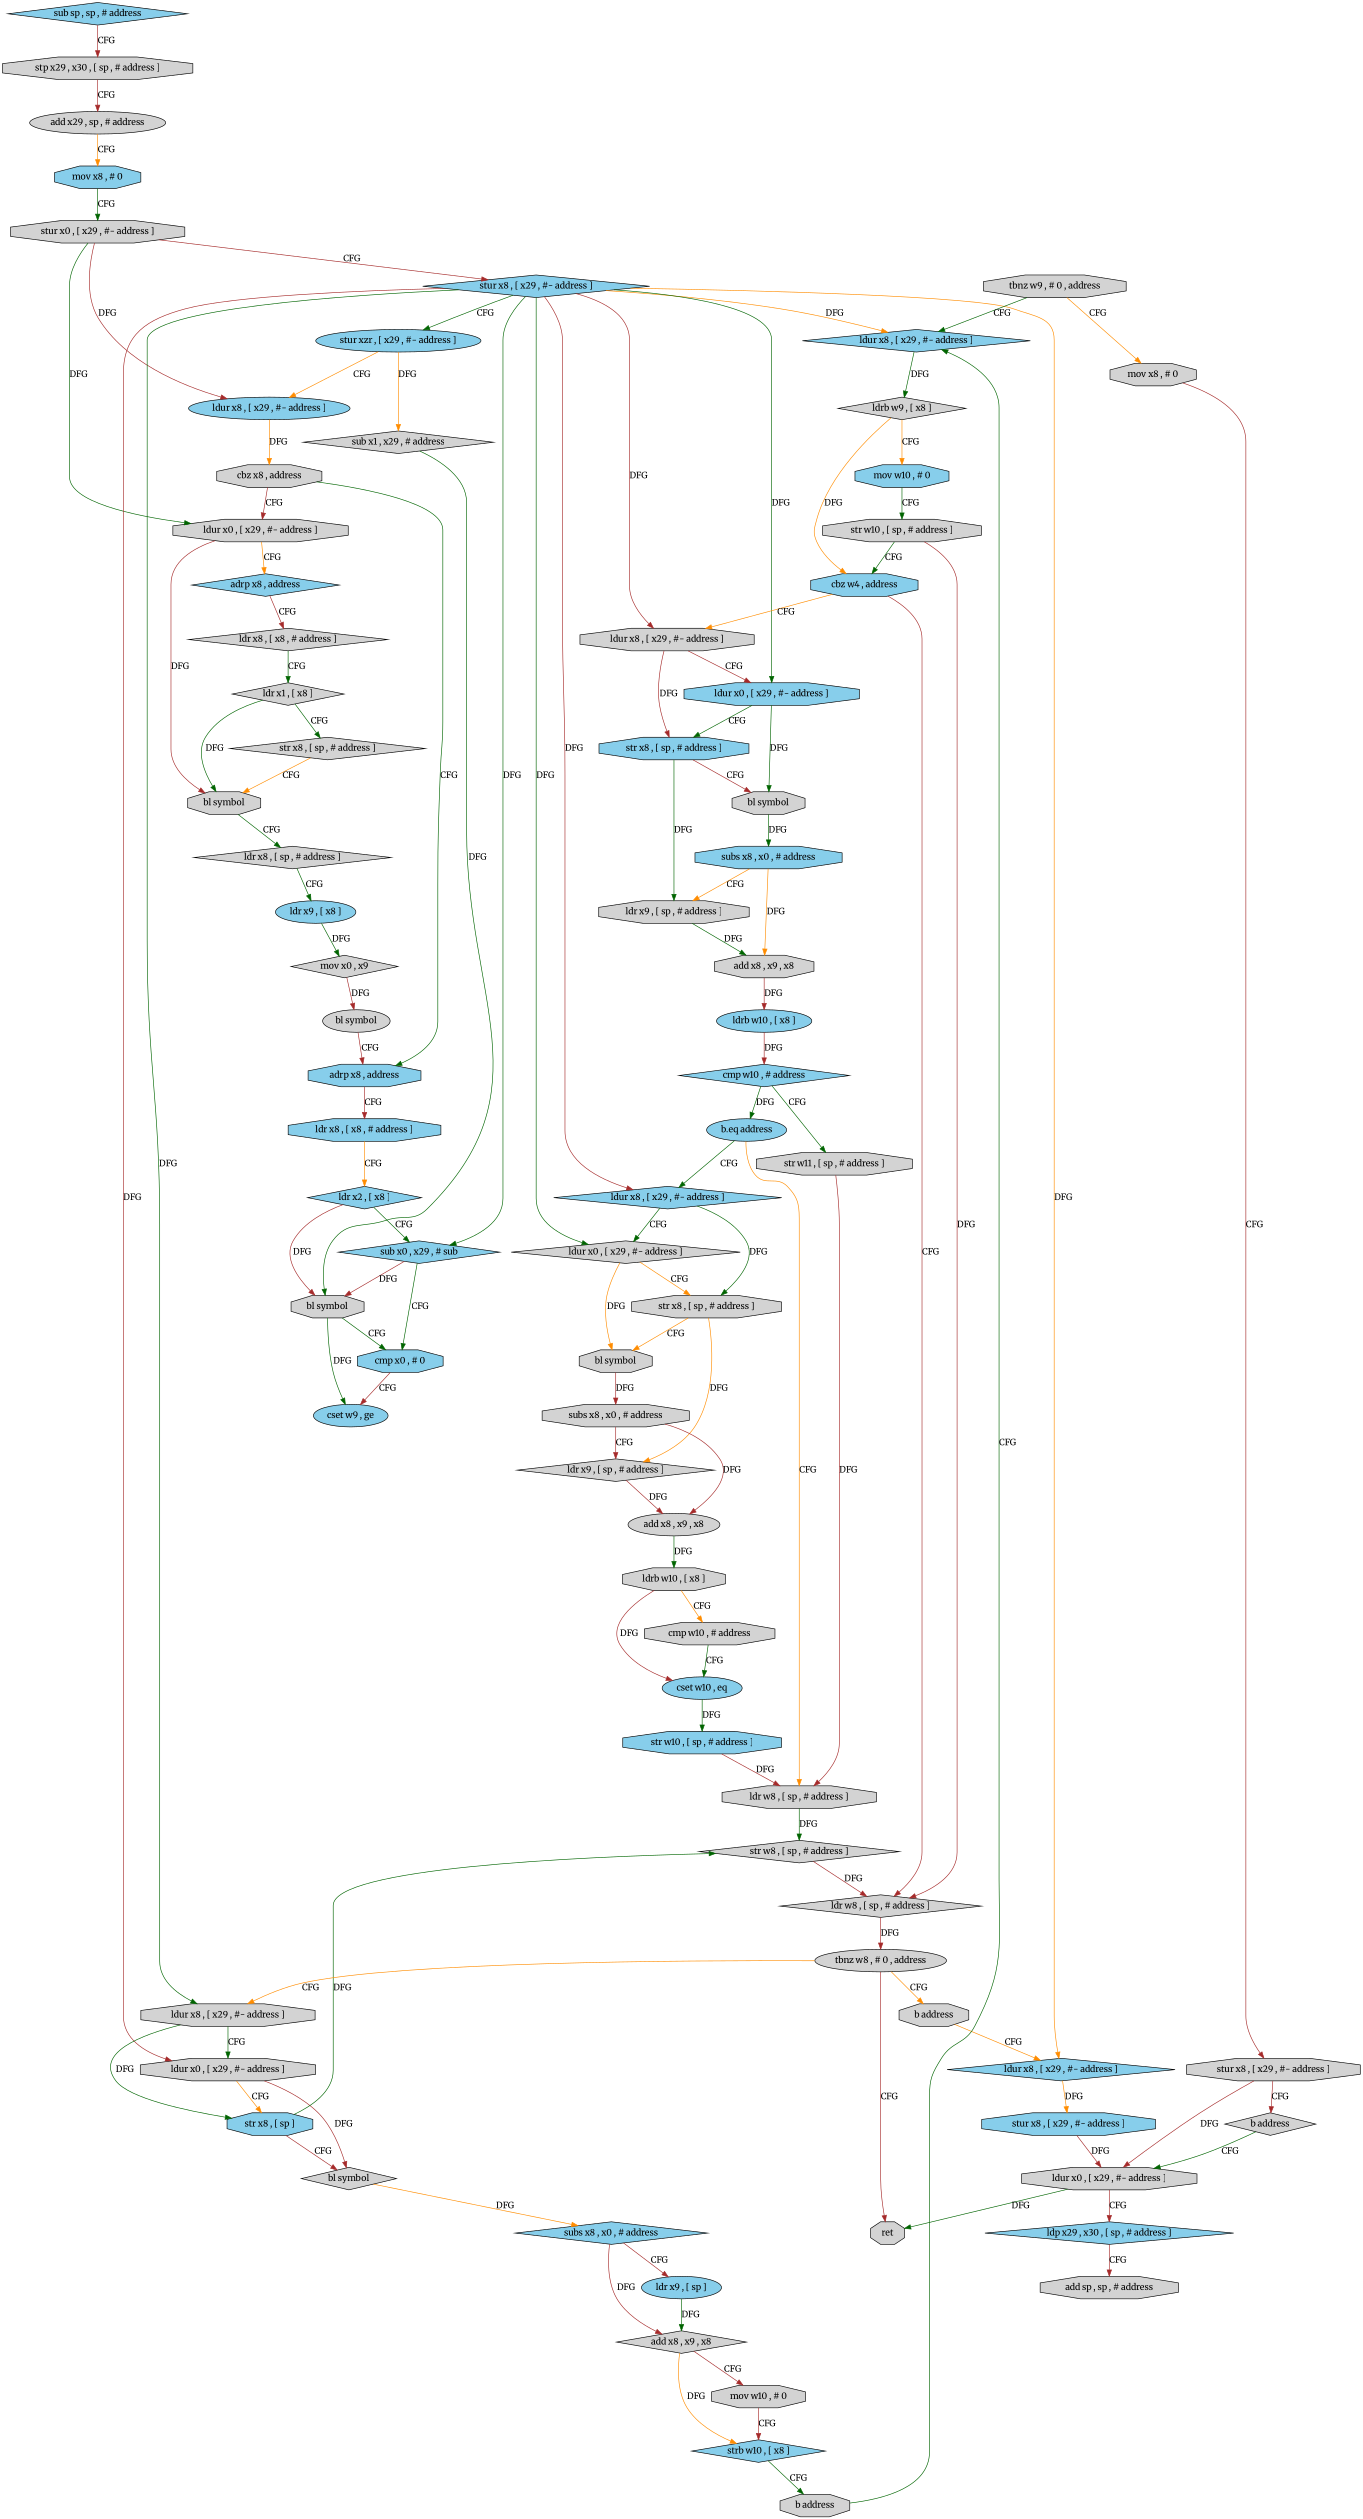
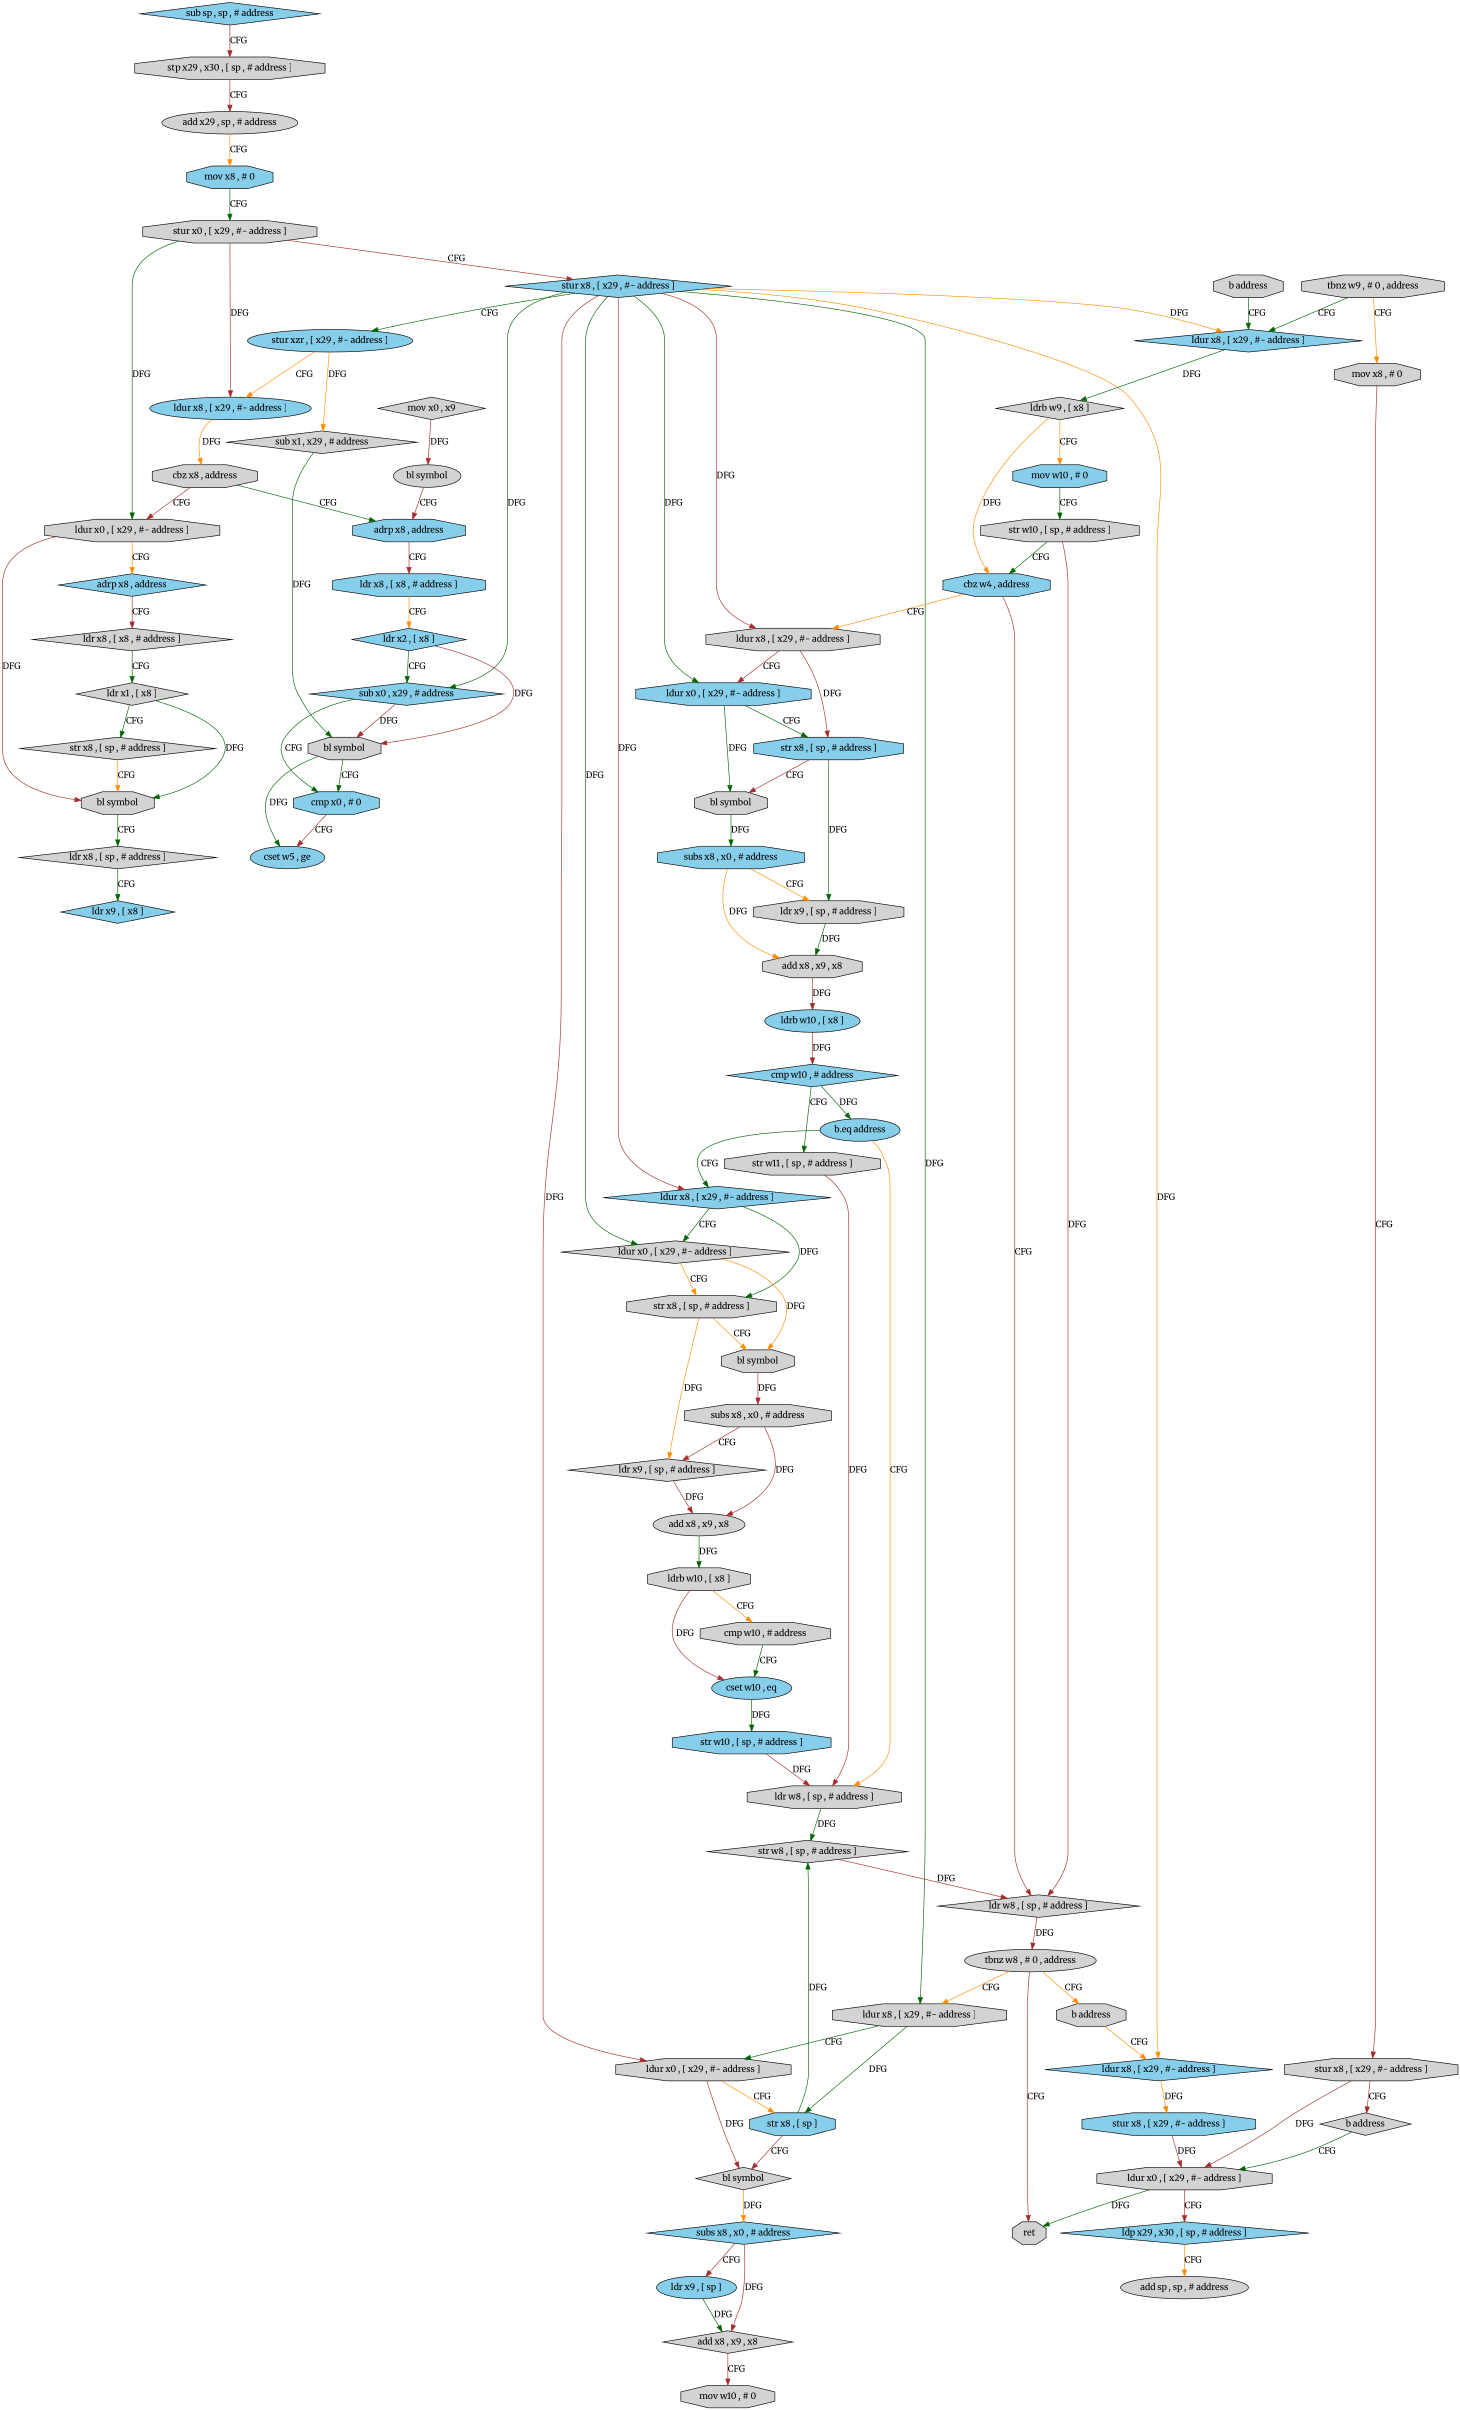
(316, 912) -> (118, 912)
(329, 937) -> none
(419, 1252) -> (407, 694)
(351, 1416) -> (288, 858)
(1109, 2257) -> (1185, 2257)
(1109, 2288) -> (1185, 2288)
(759, 2451) -> none
